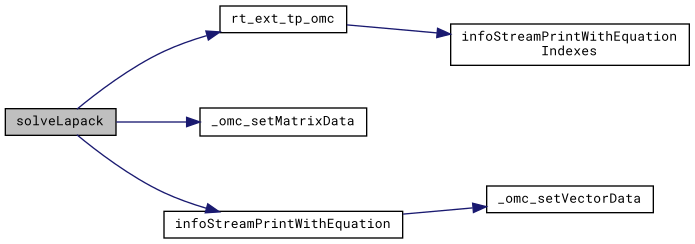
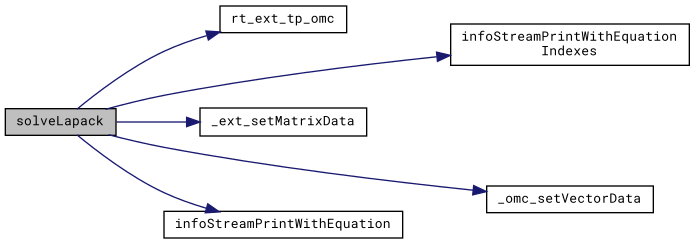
(392, 29) -> (270, 78)
(283, 122) -> (283, 122)
(438, 211) -> (290, 168)
